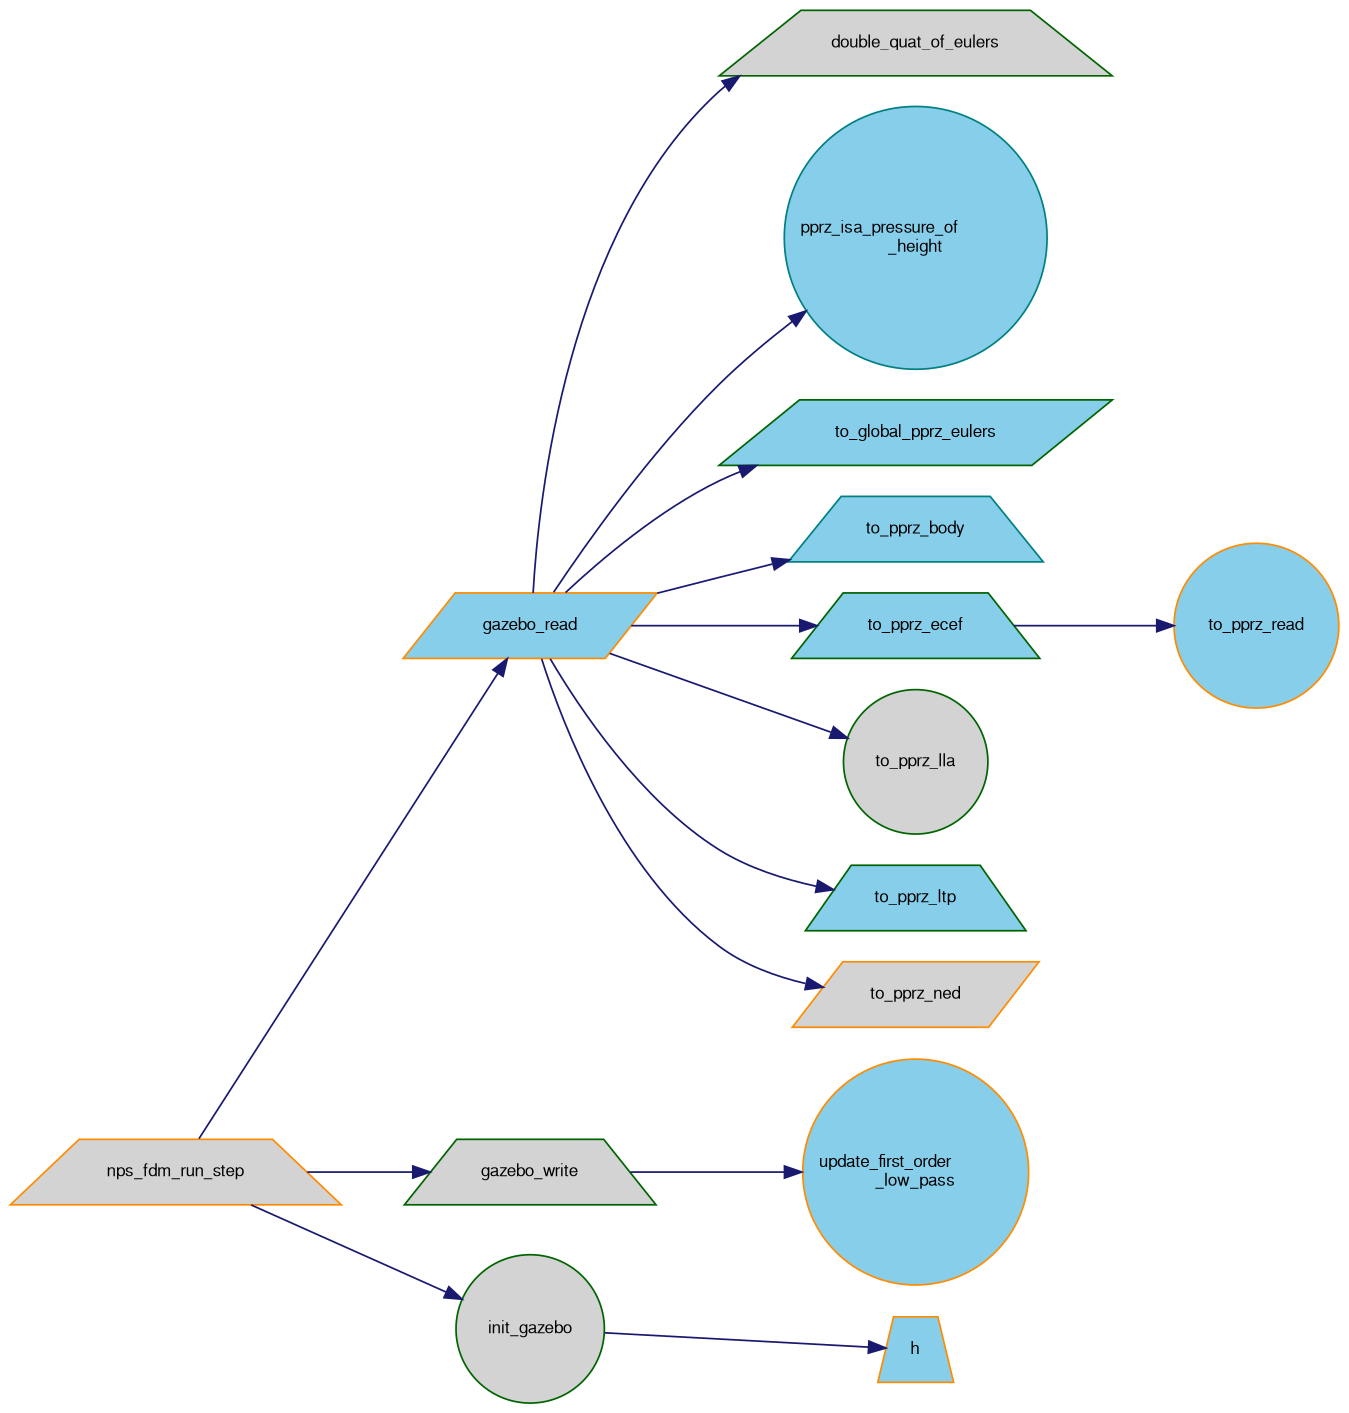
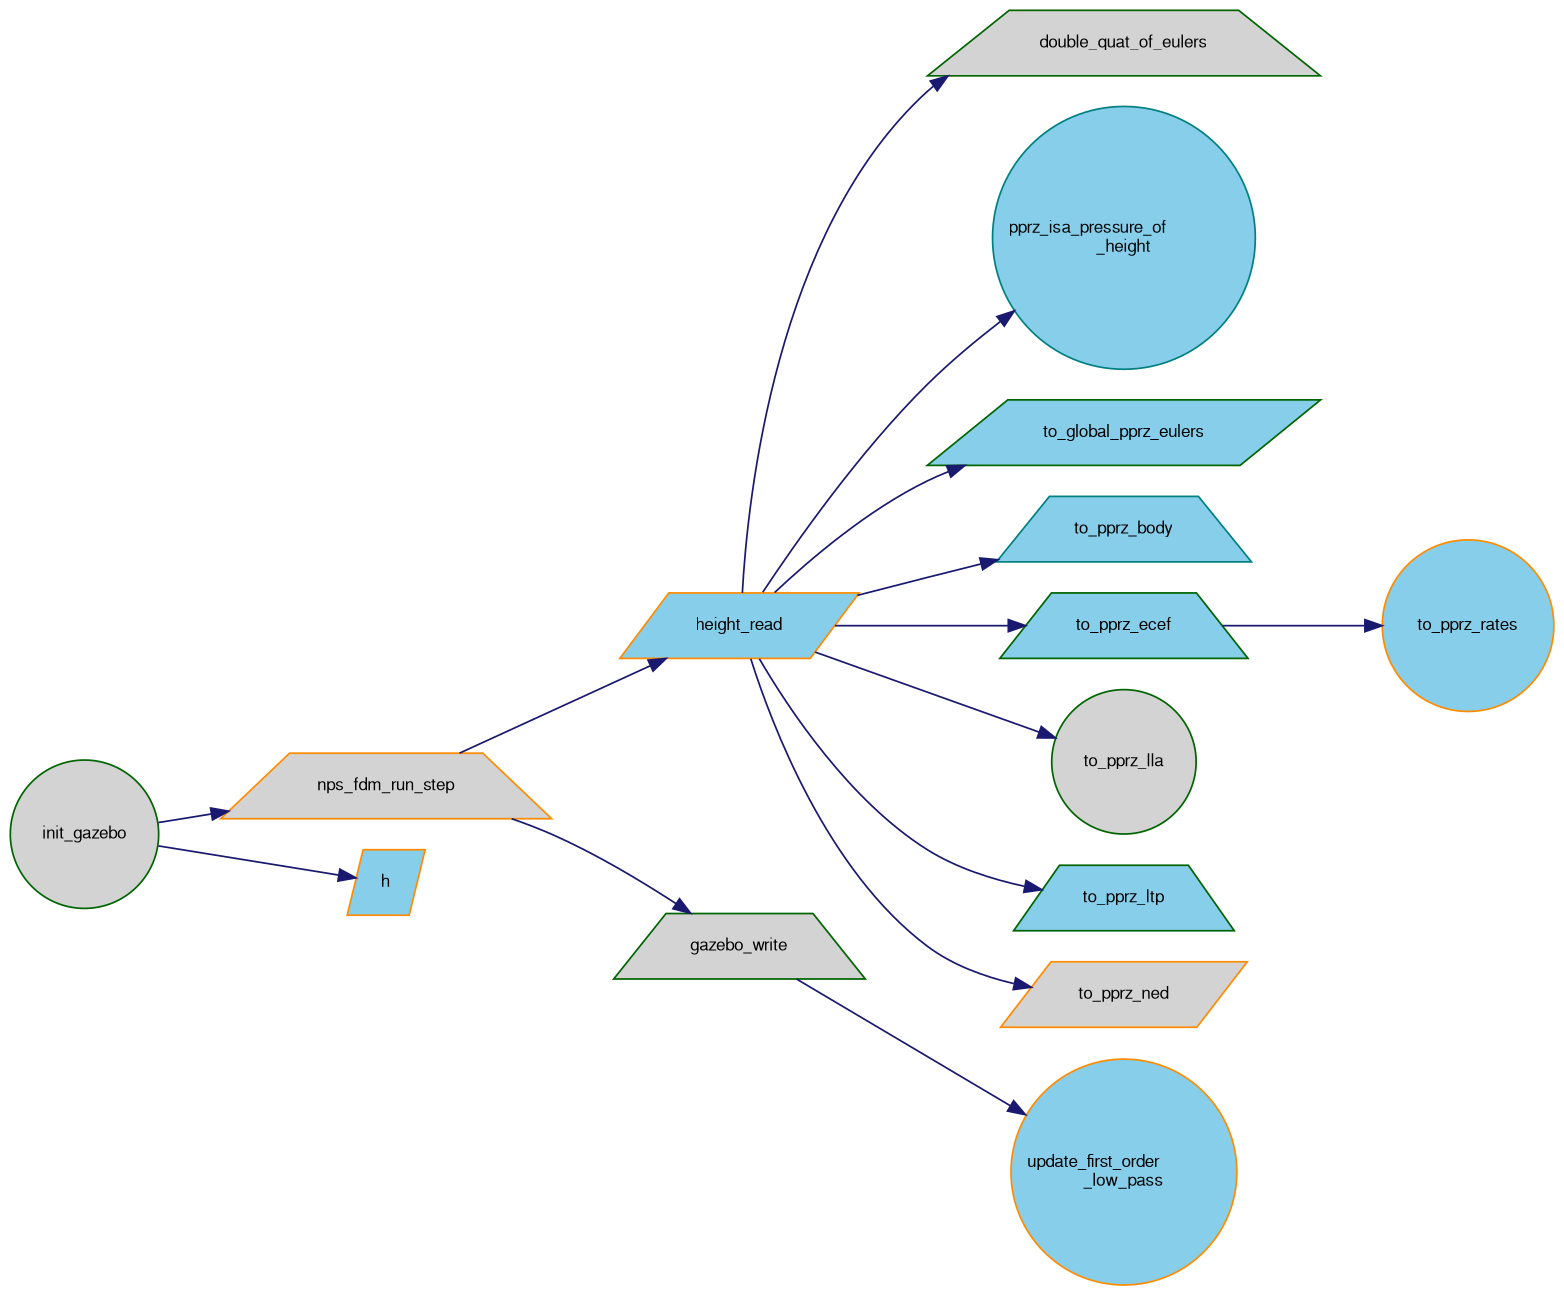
(530, 626) -> (739, 626)
(1256, 626) -> (1468, 626)
(349, 1248) -> (185, 818)
(916, 1350) -> (386, 882)
